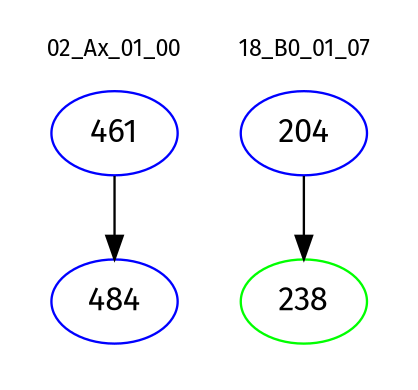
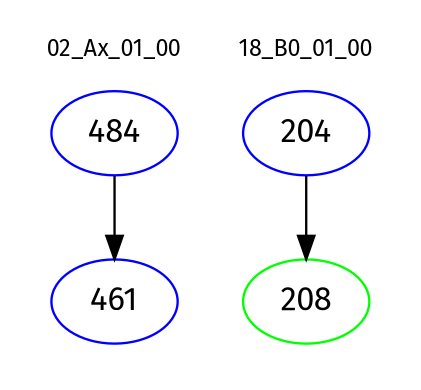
(305, 50) -> (306, 50)
(115, 206) -> (115, 206)
(304, 302) -> (306, 302)
